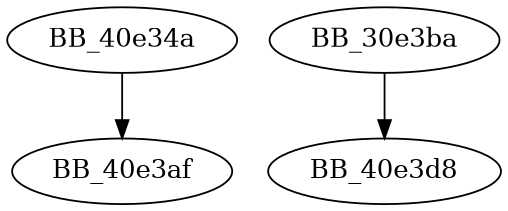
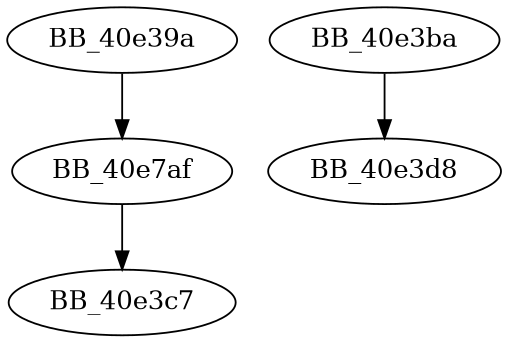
(122, 40) -> (122, 40)
(385, 40) -> (385, 40)
(122, 171) -> (122, 171)
none -> (122, 302)
